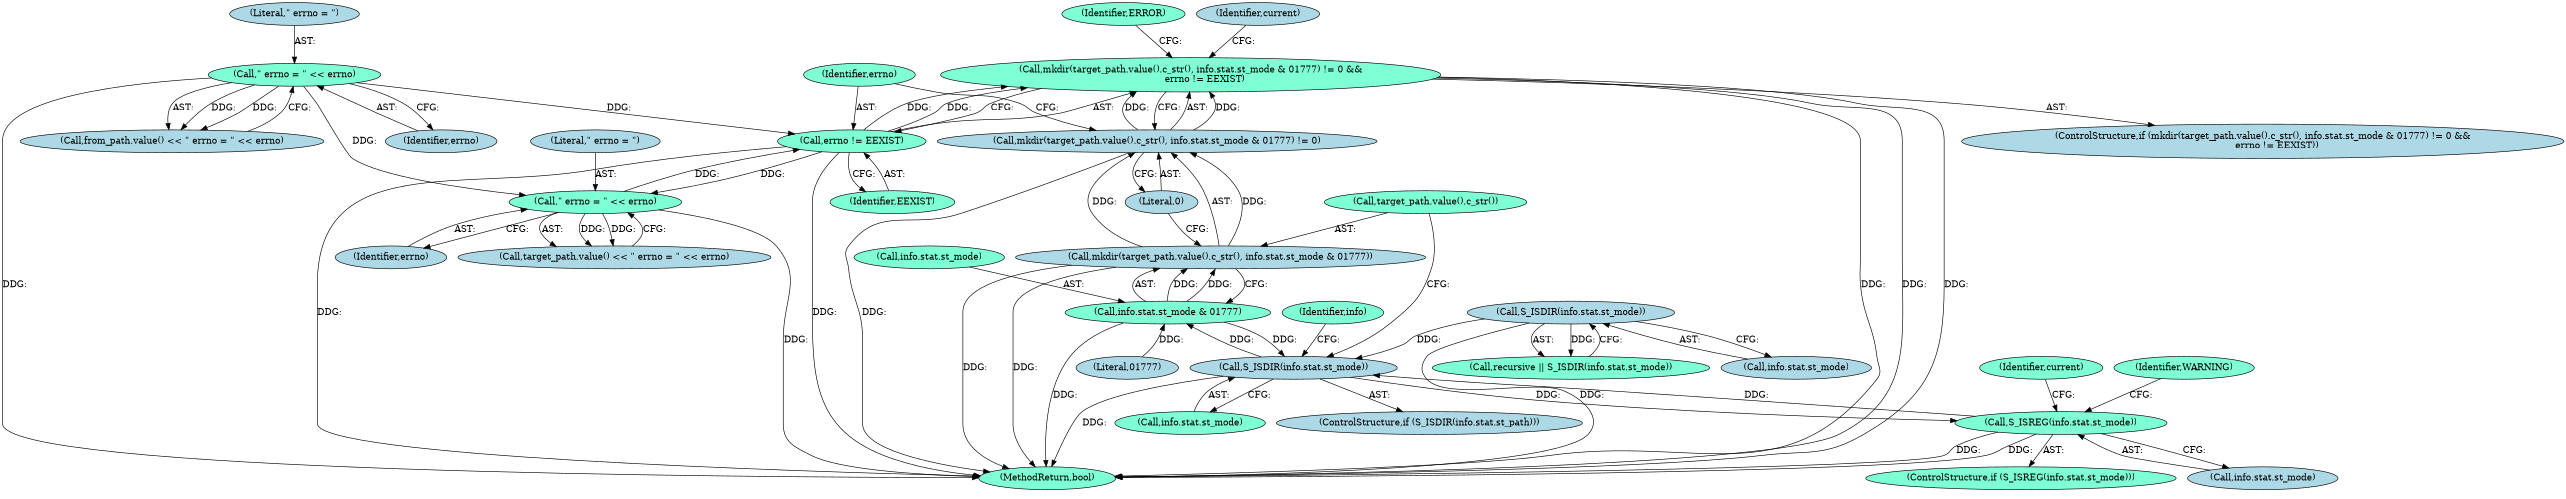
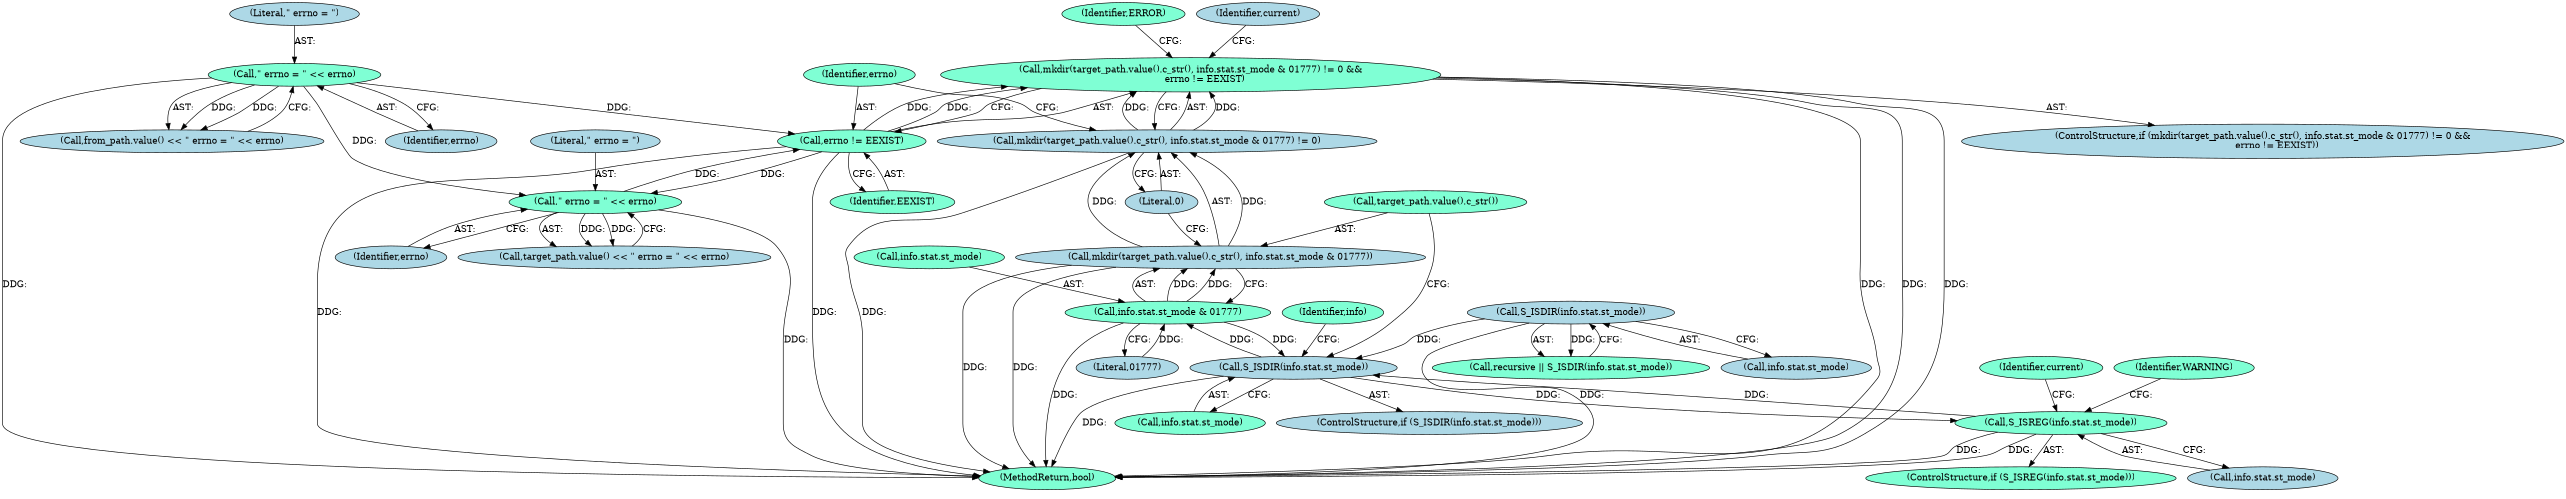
none -> (1128, 335)
(1429, 423) -> (1429, 423)
